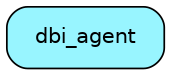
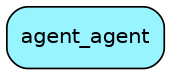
(86, 38) -> (86, 38)
